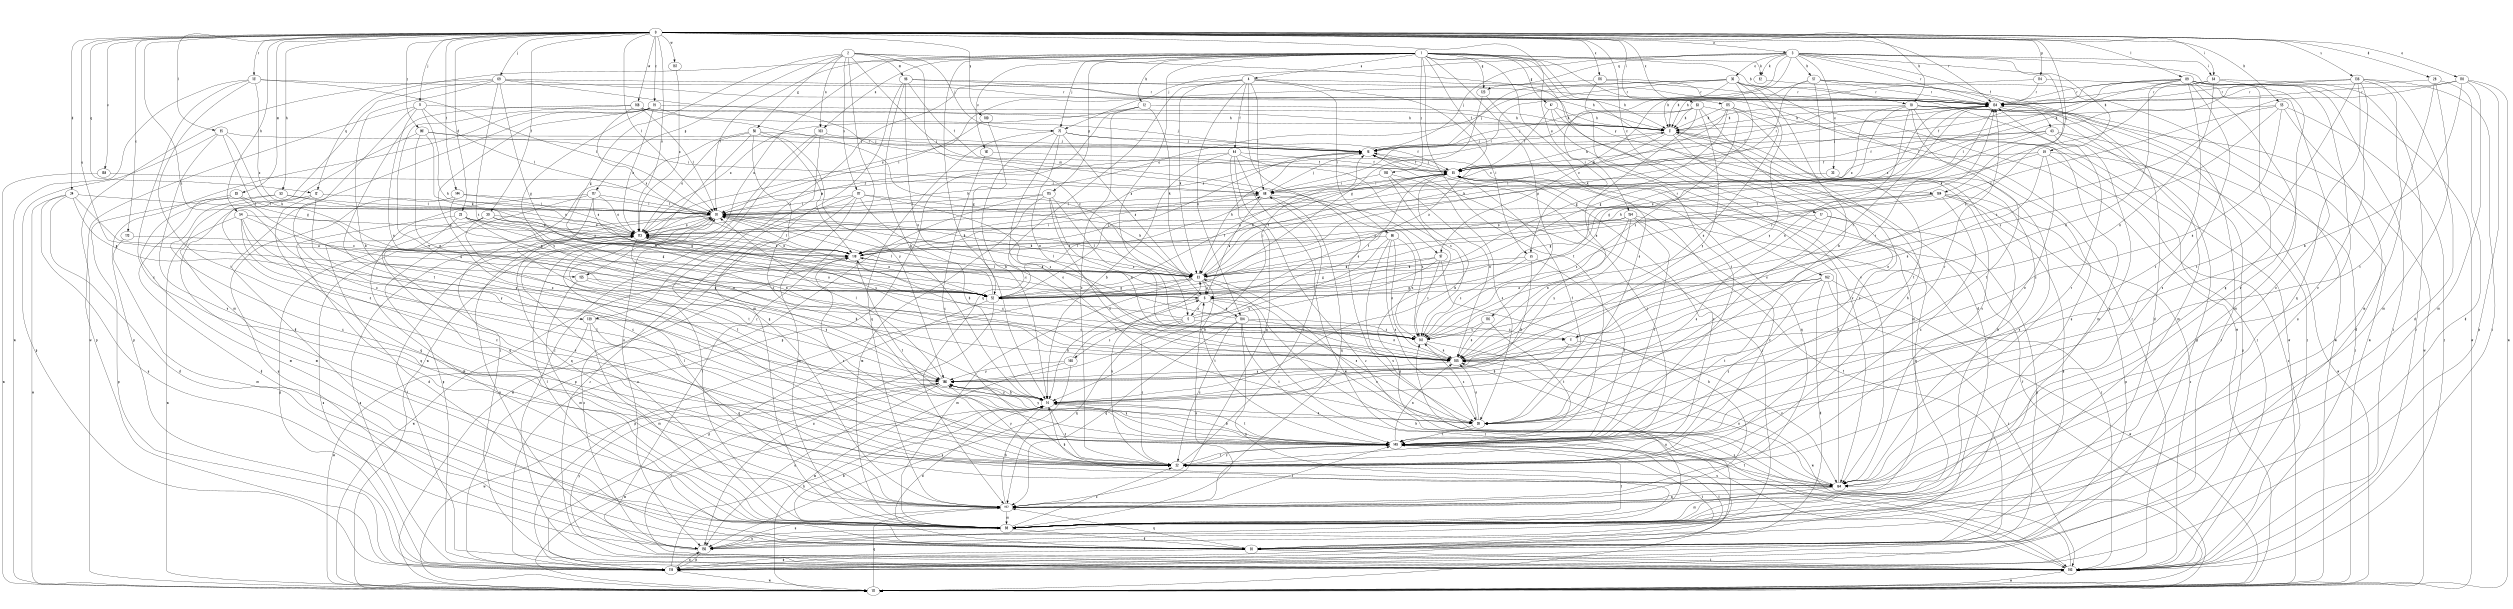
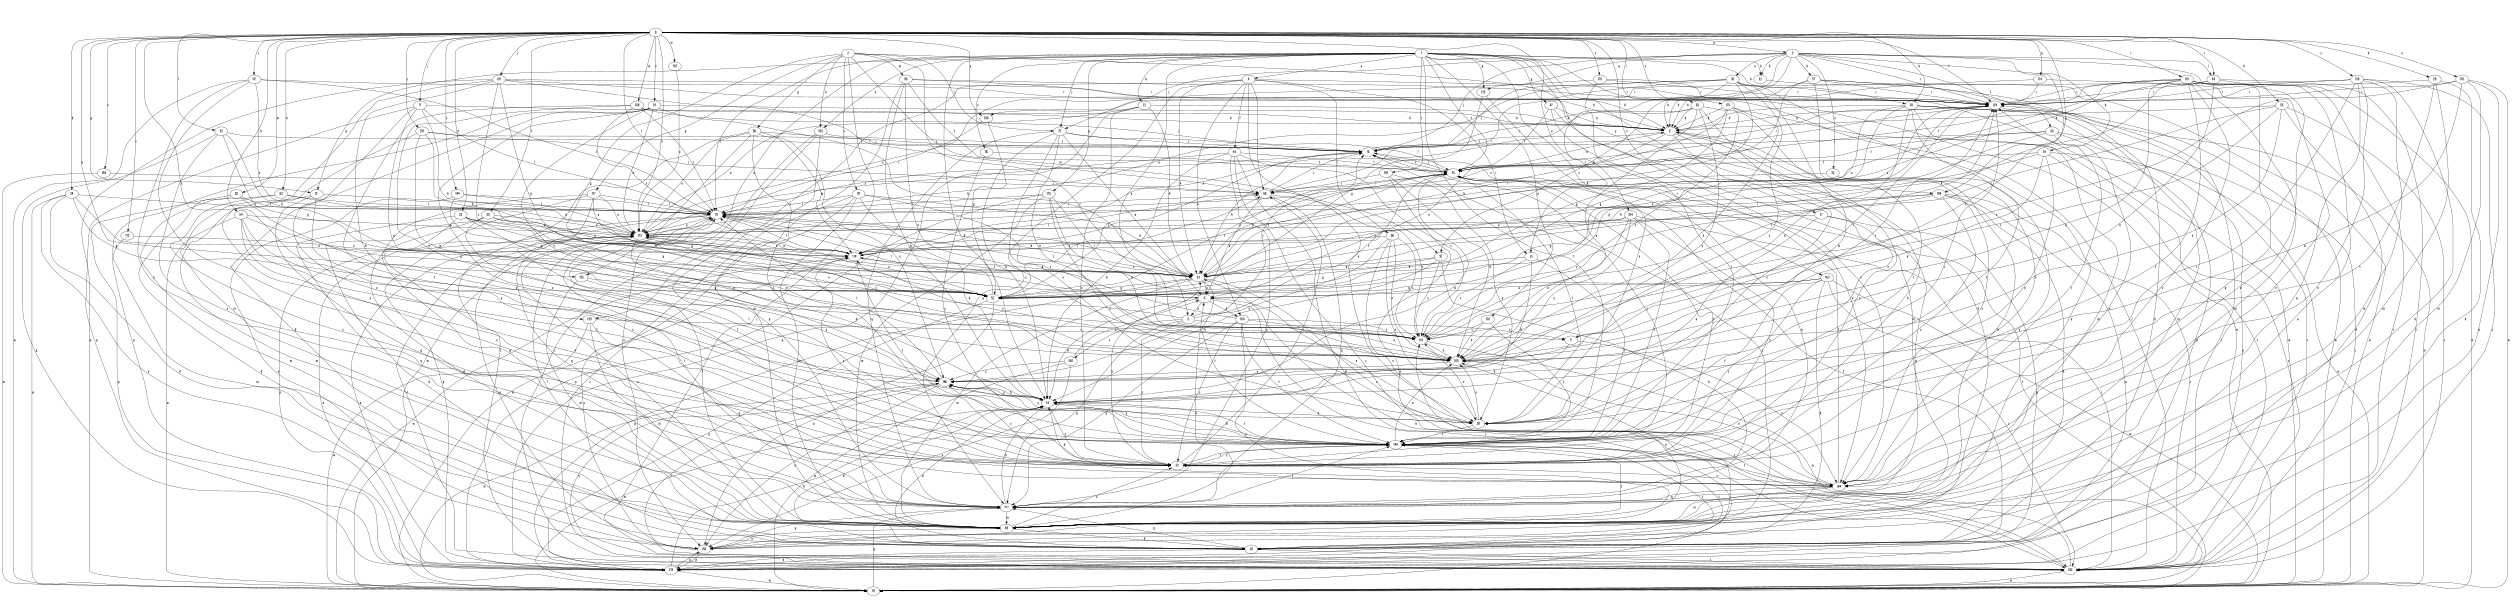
(422, 131) -> (422, 131)
(1425, 190) -> (1669, 87)
